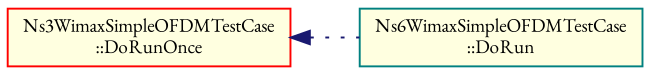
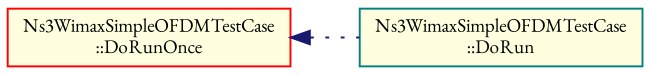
(501, 38) -> (501, 38)
